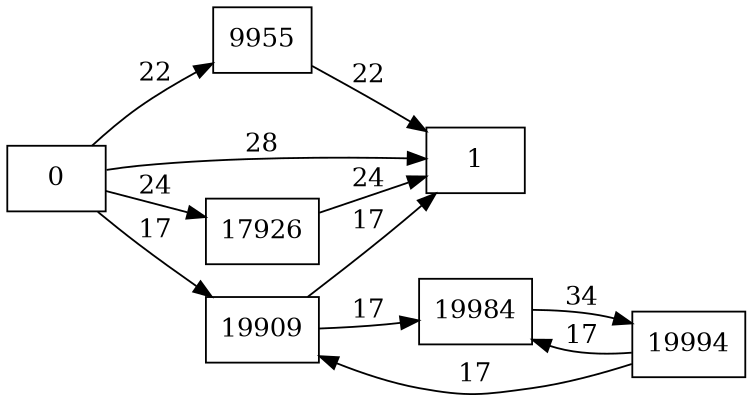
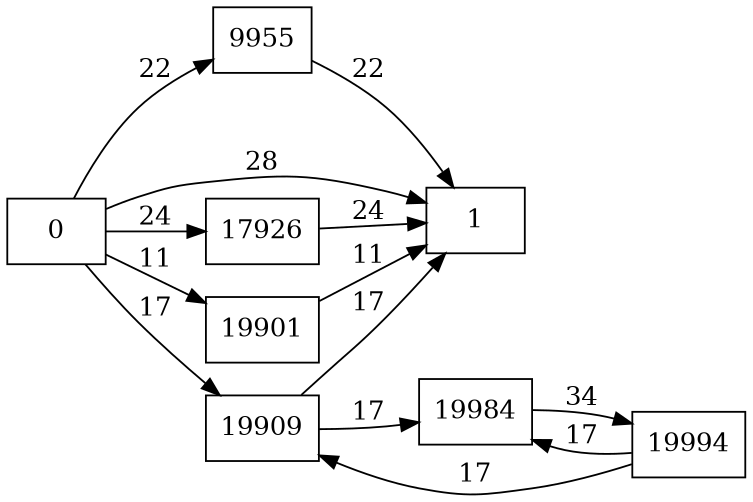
none -> (262, 330)
